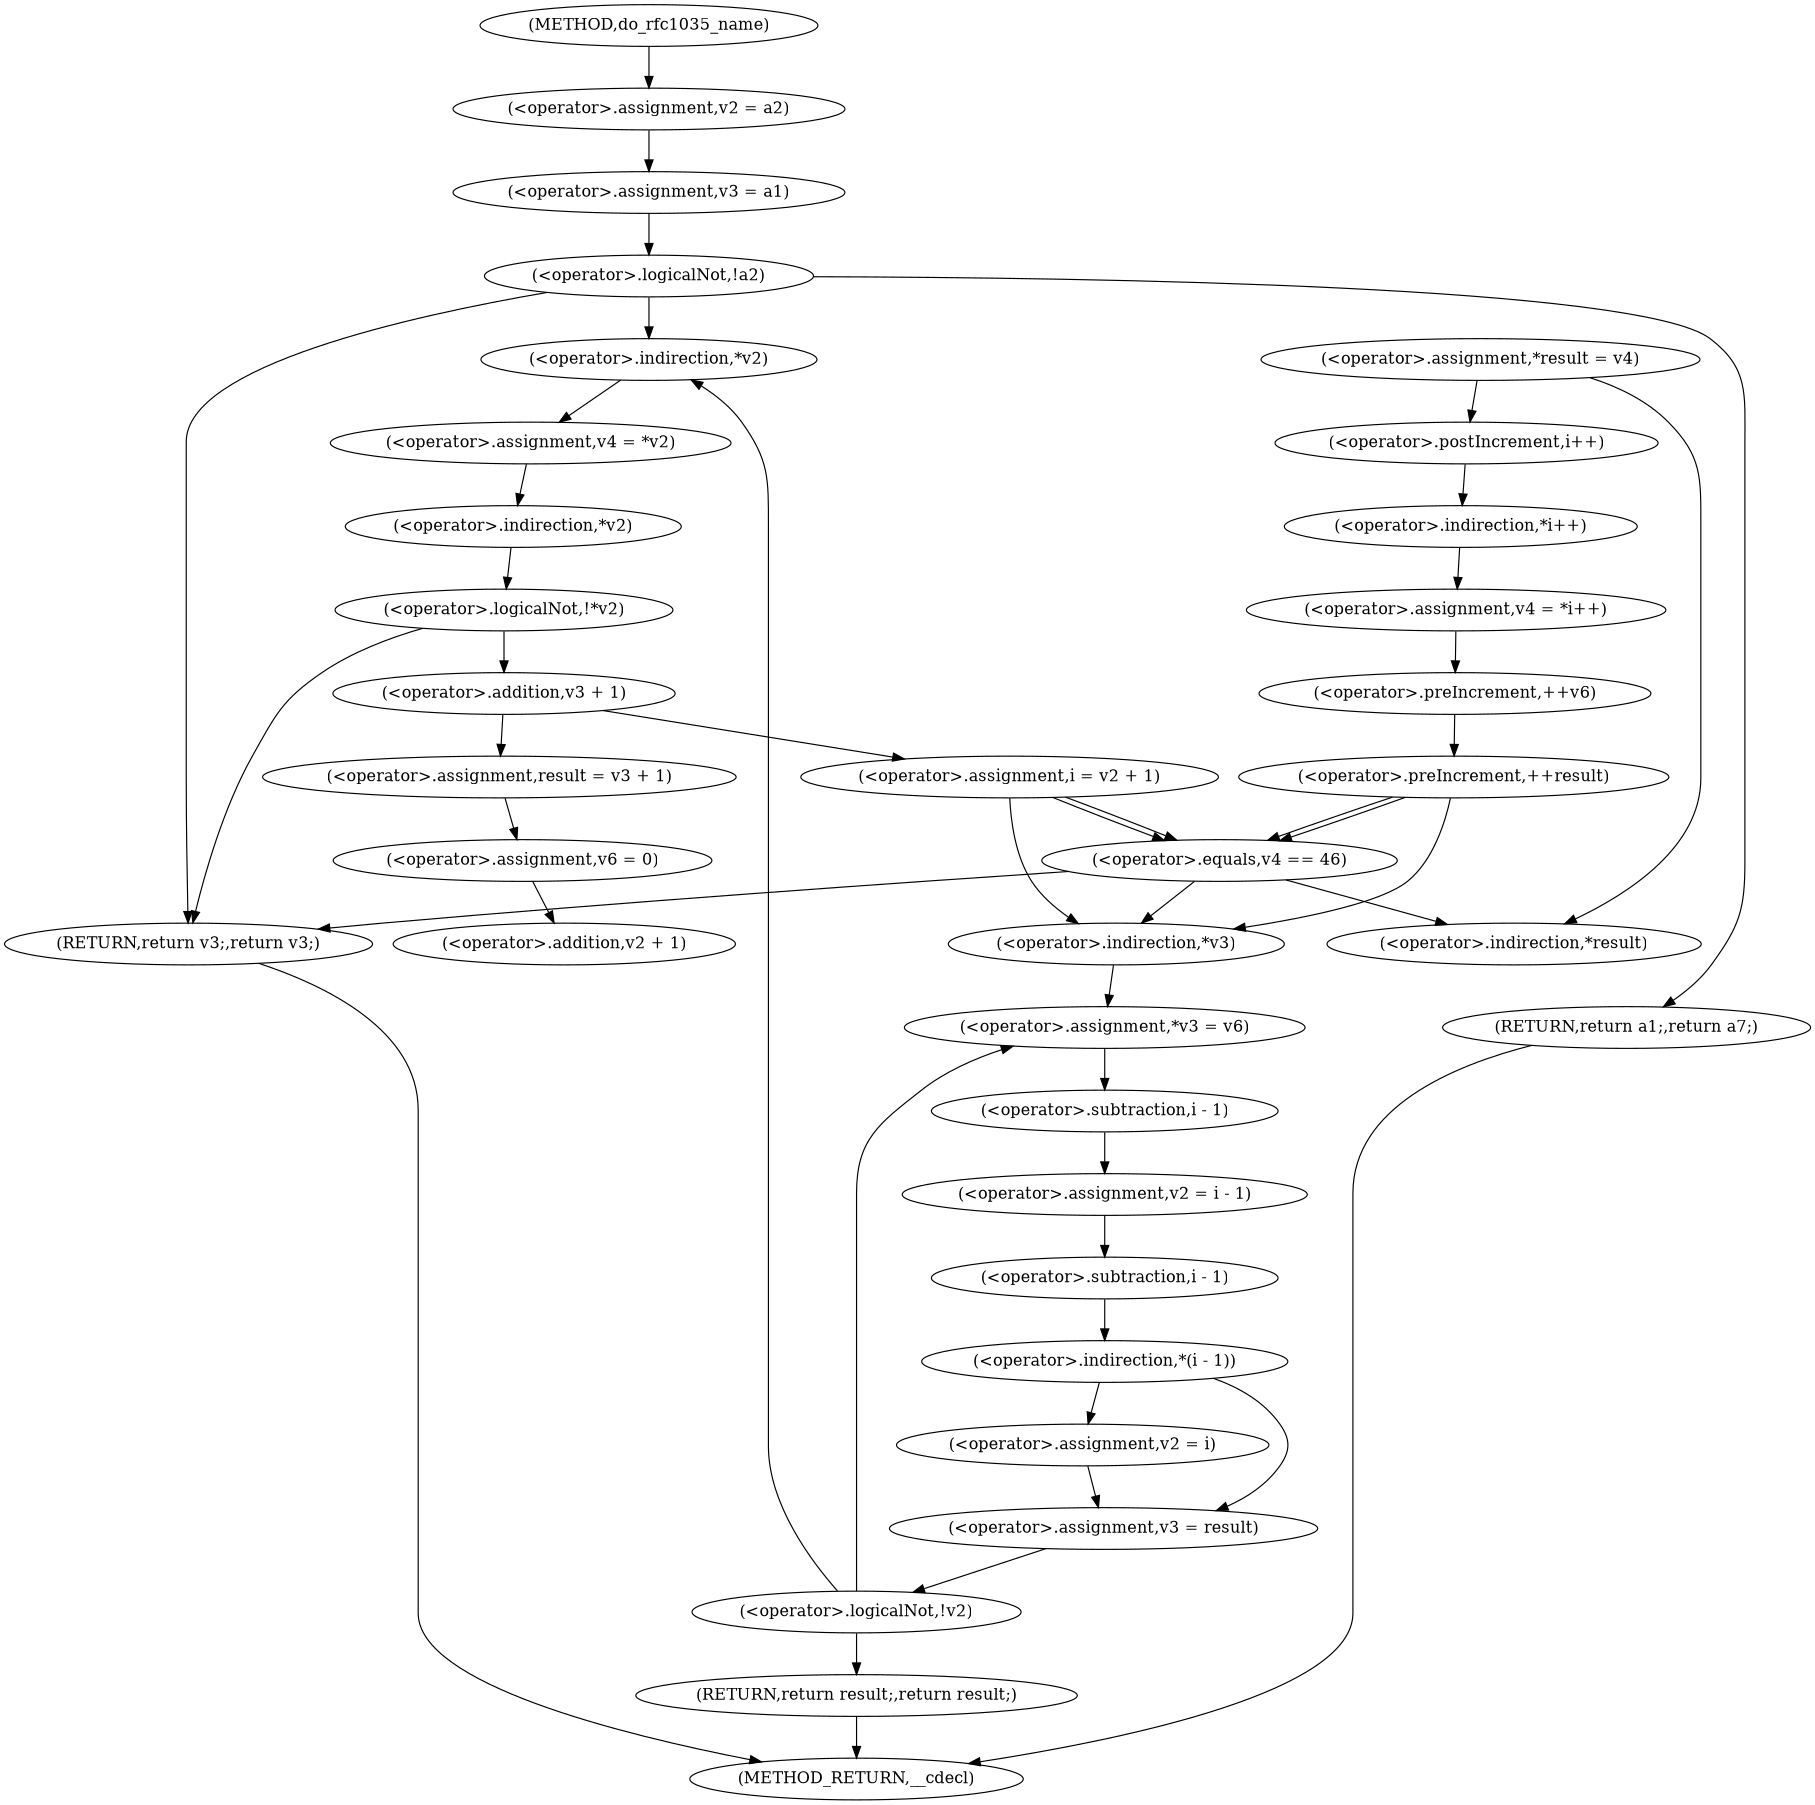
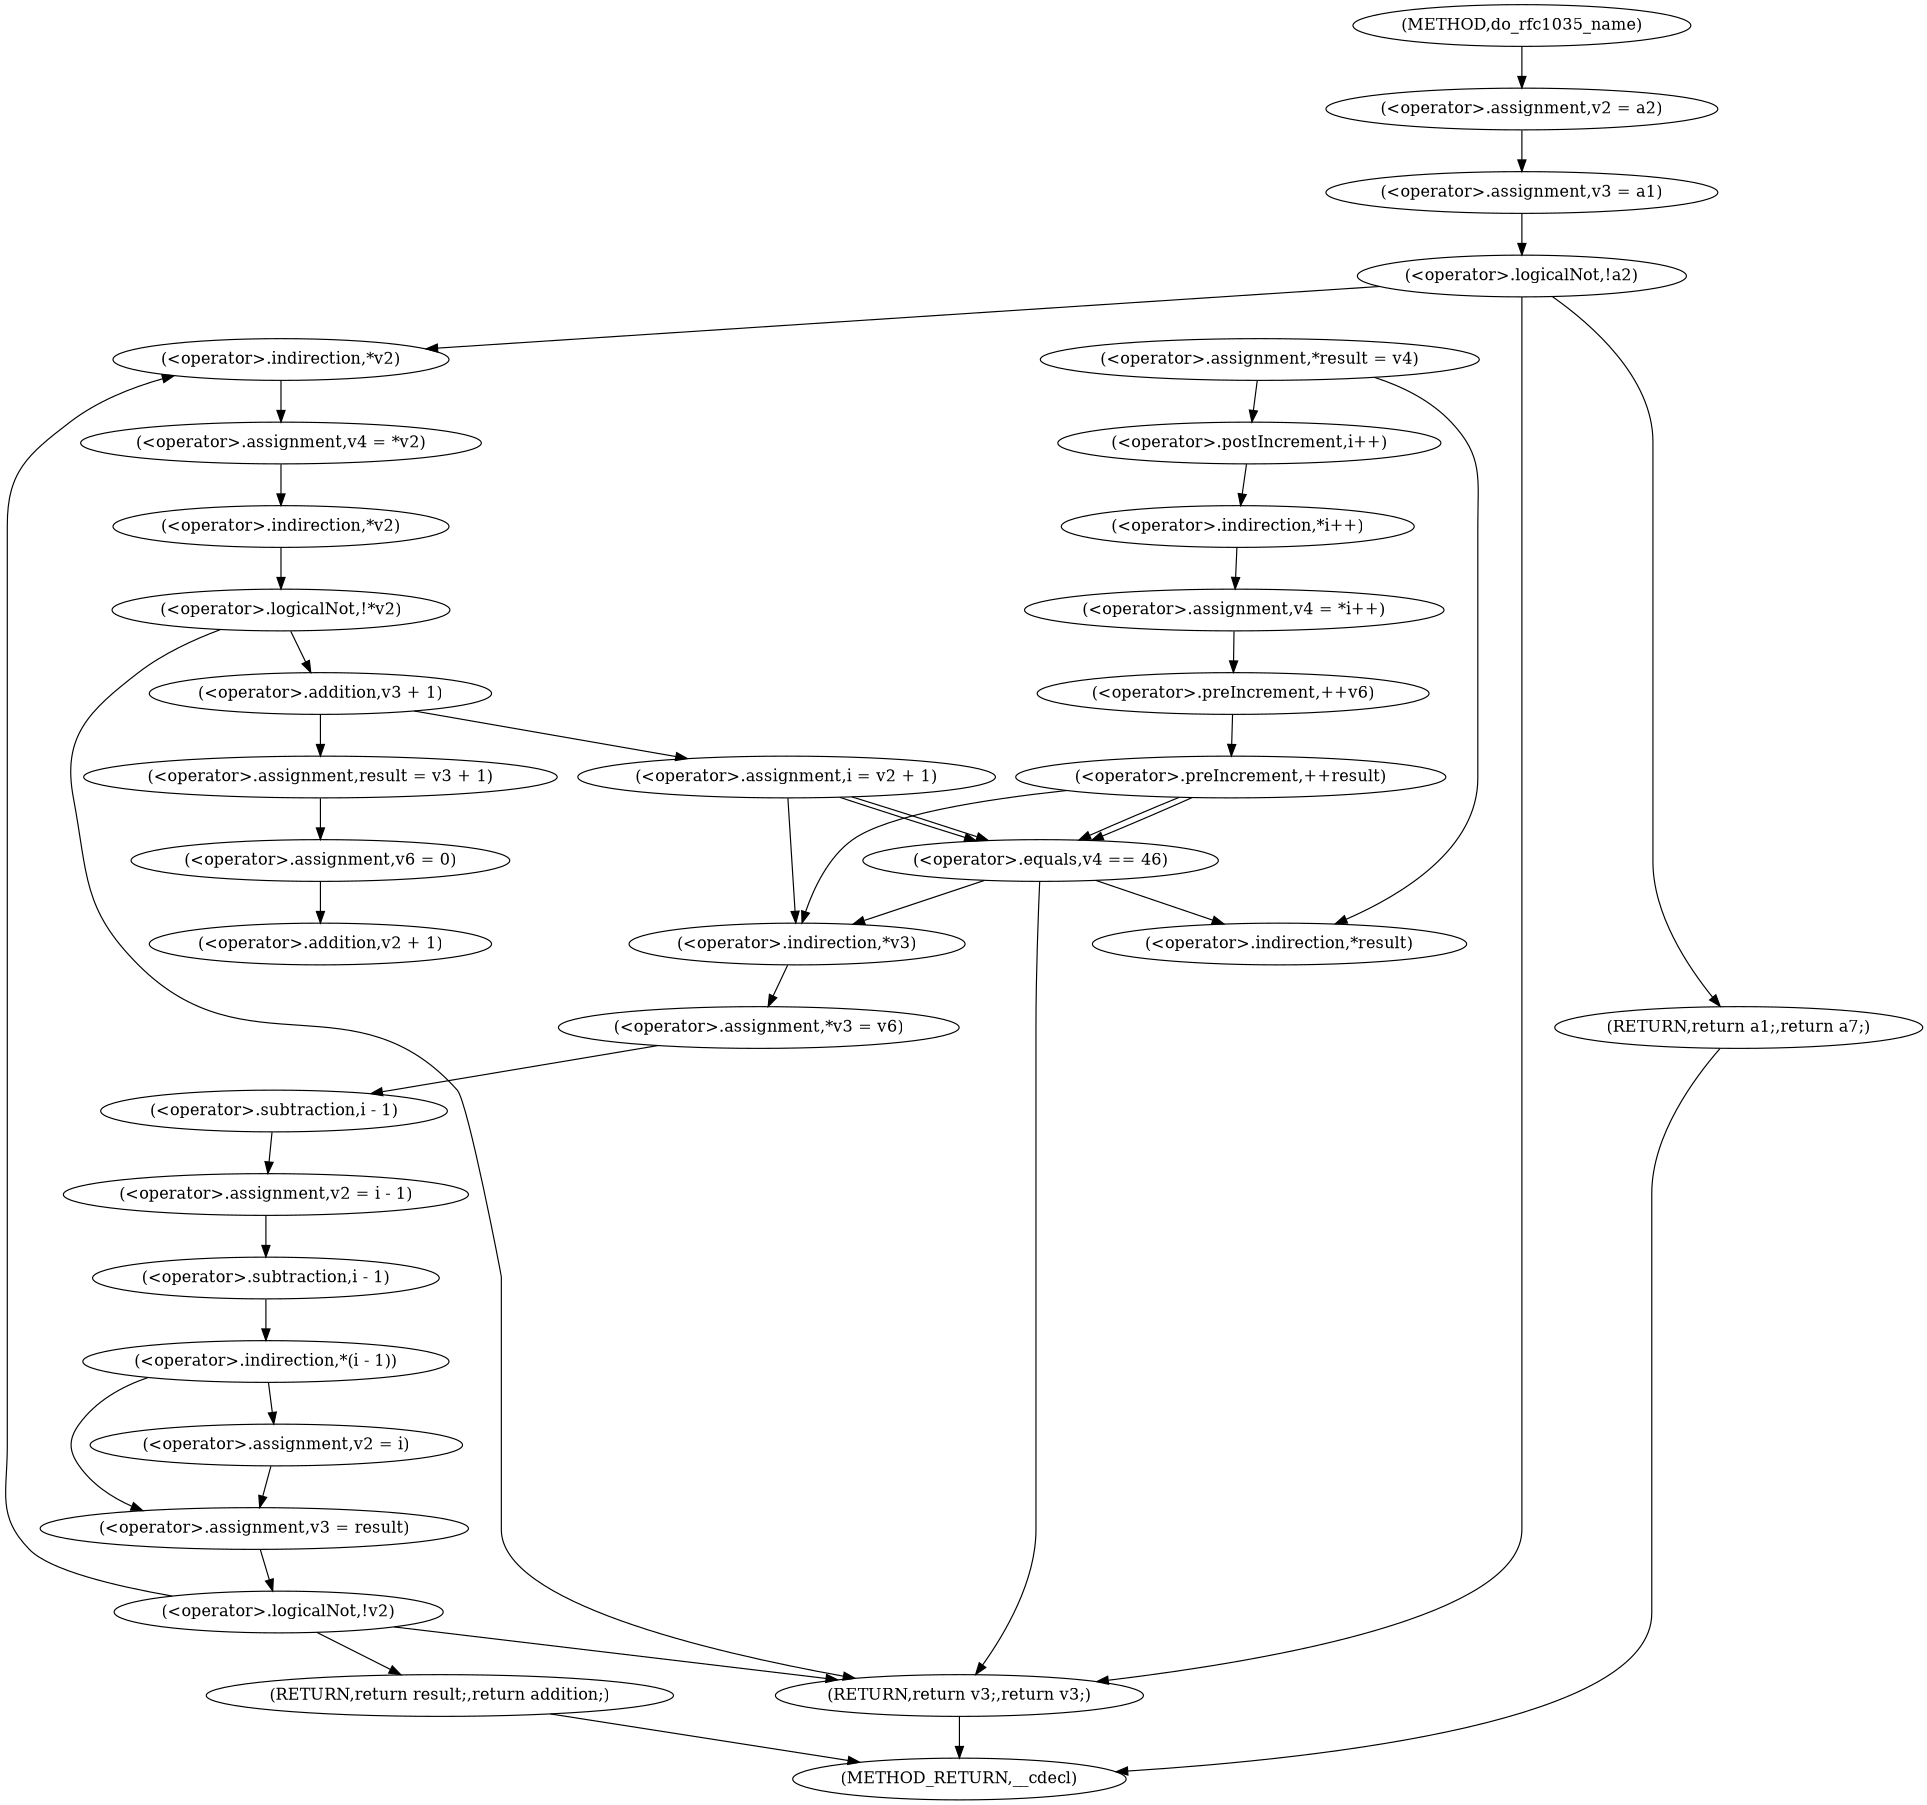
(857, 1283) -> (610, 1653)
(857, 1696) -> (440, 1696)
